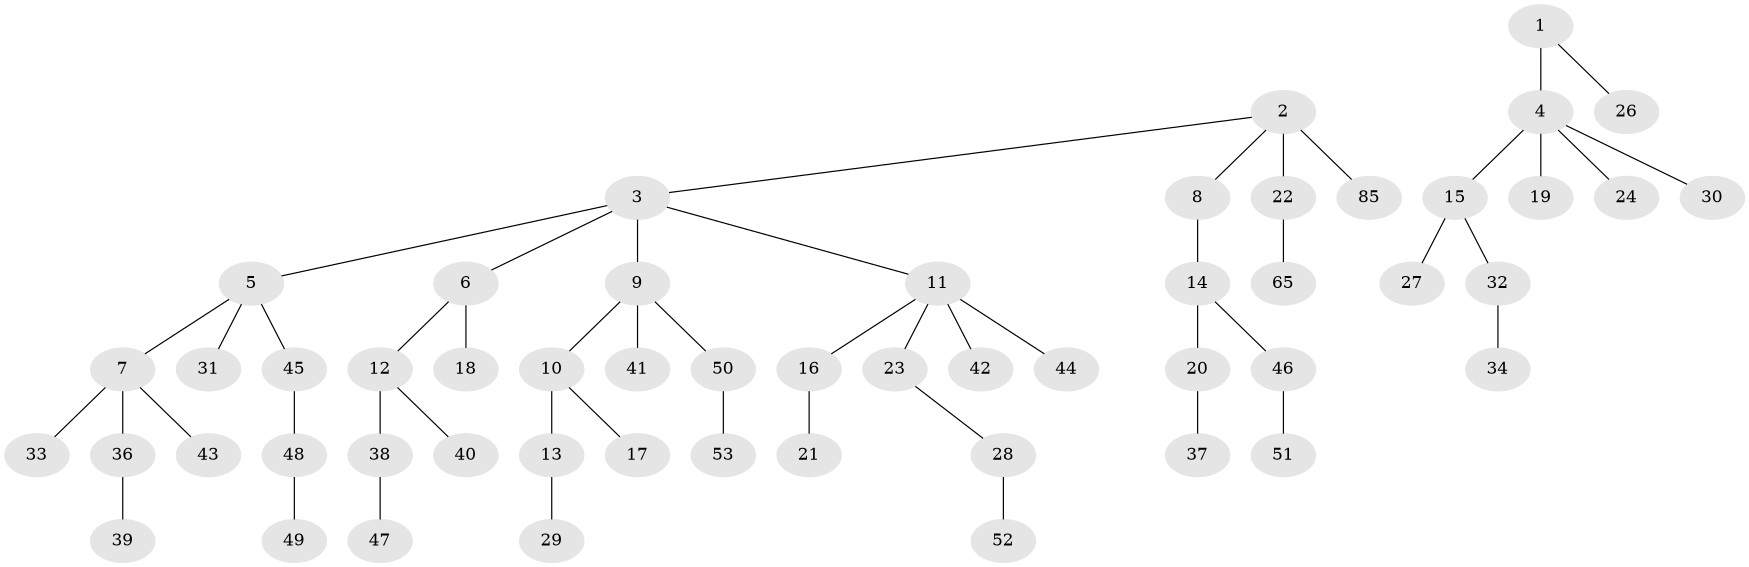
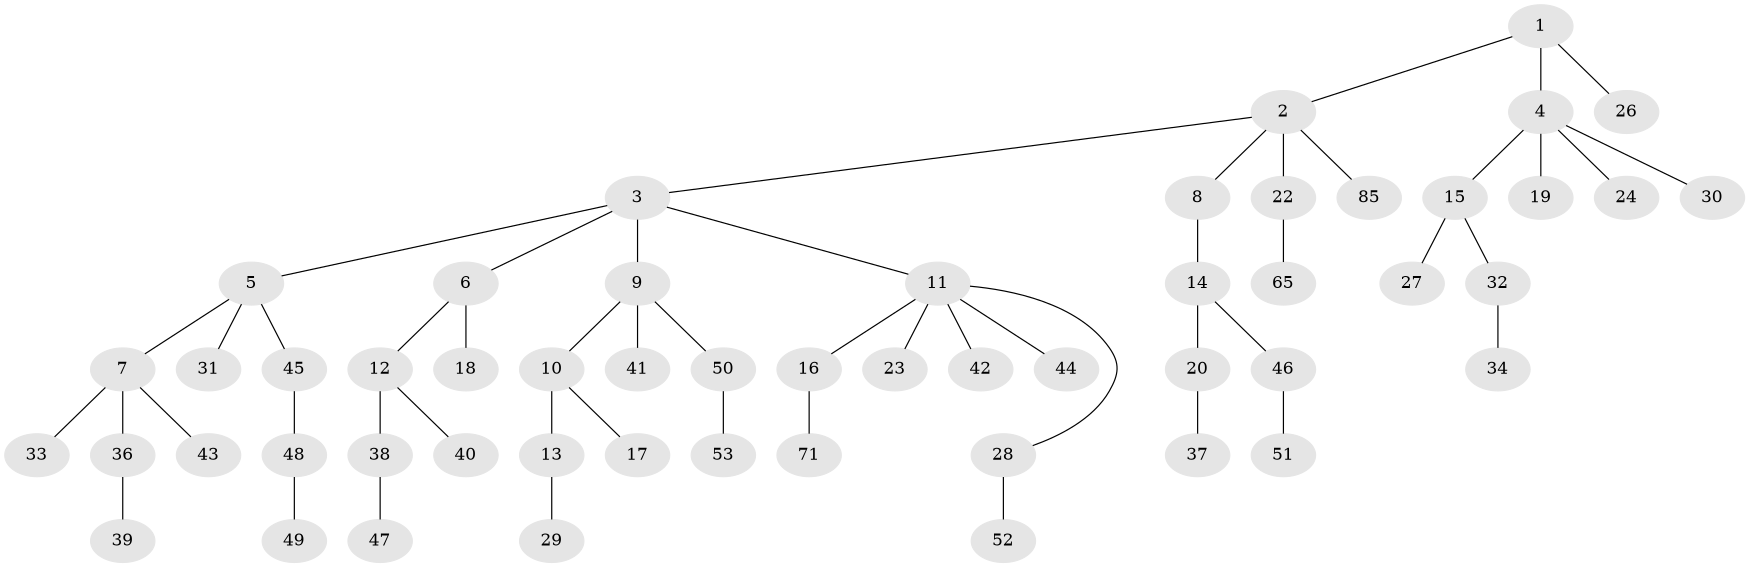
none -> (1412, 69)
(949, 412) -> (1105, 342)
(809, 455) -> (809, 455)
